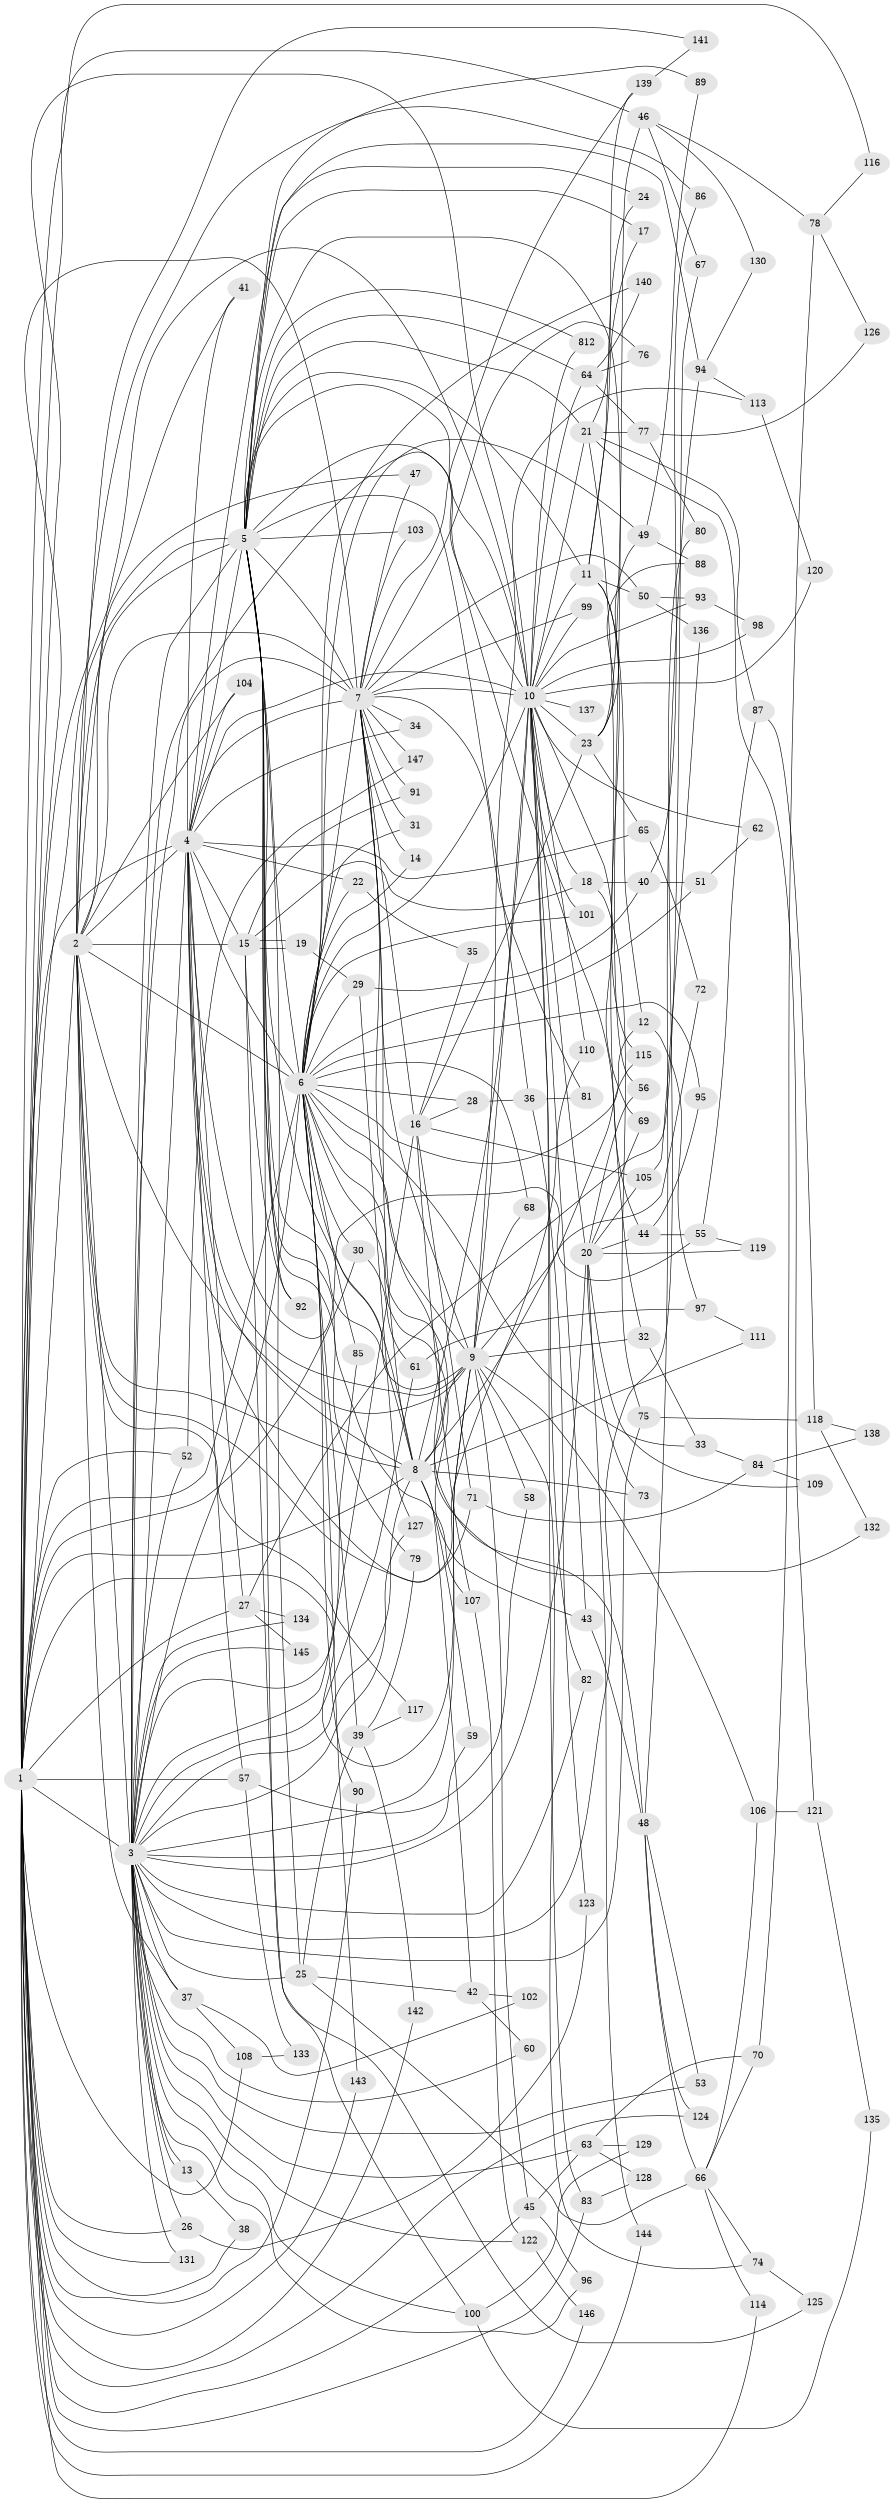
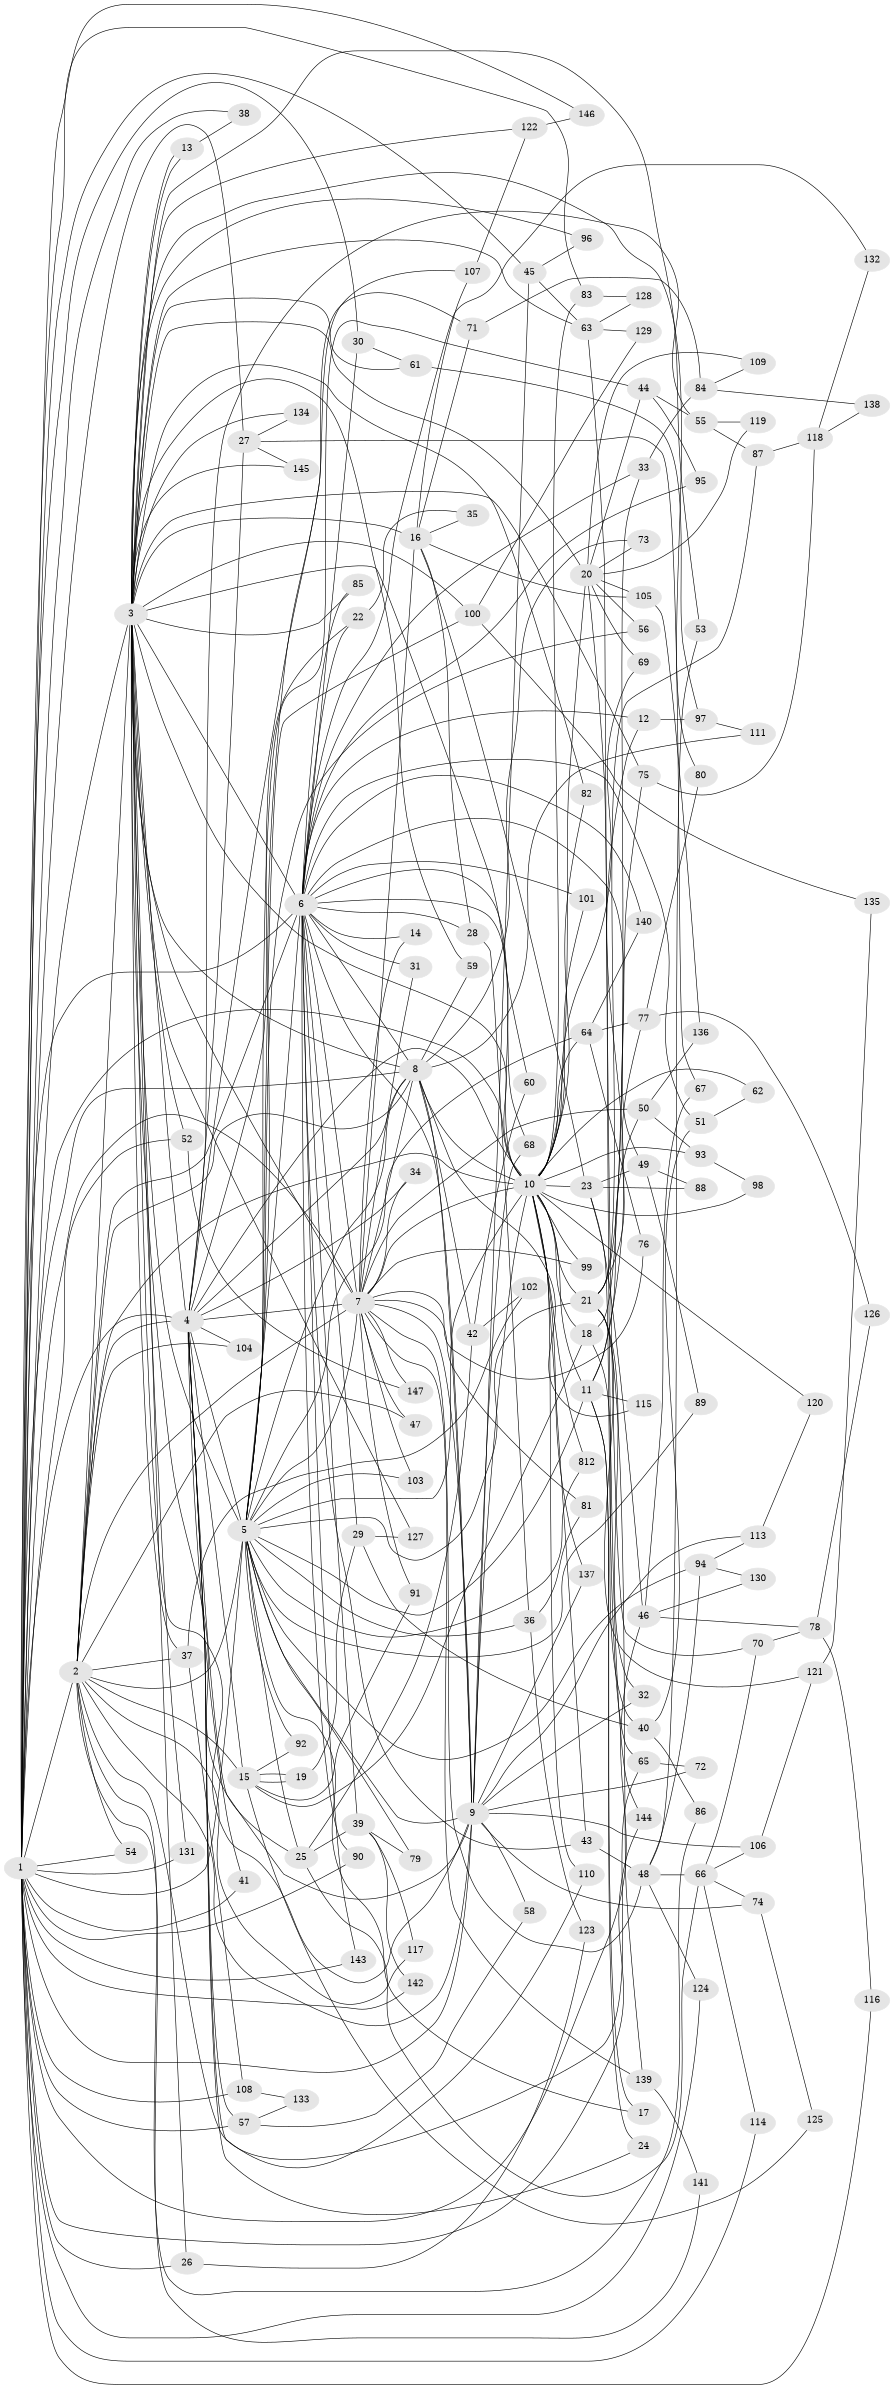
(230, 968) -> none
(672, 1392) -> (623, 887)
none -> (527, 1700)
none -> (131, 1853)
